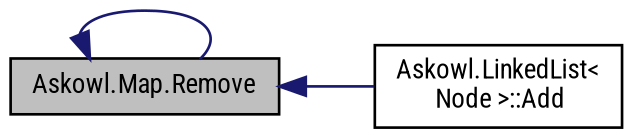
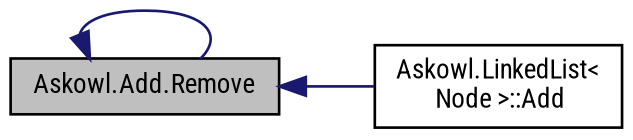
(145, 86) -> (145, 86)
